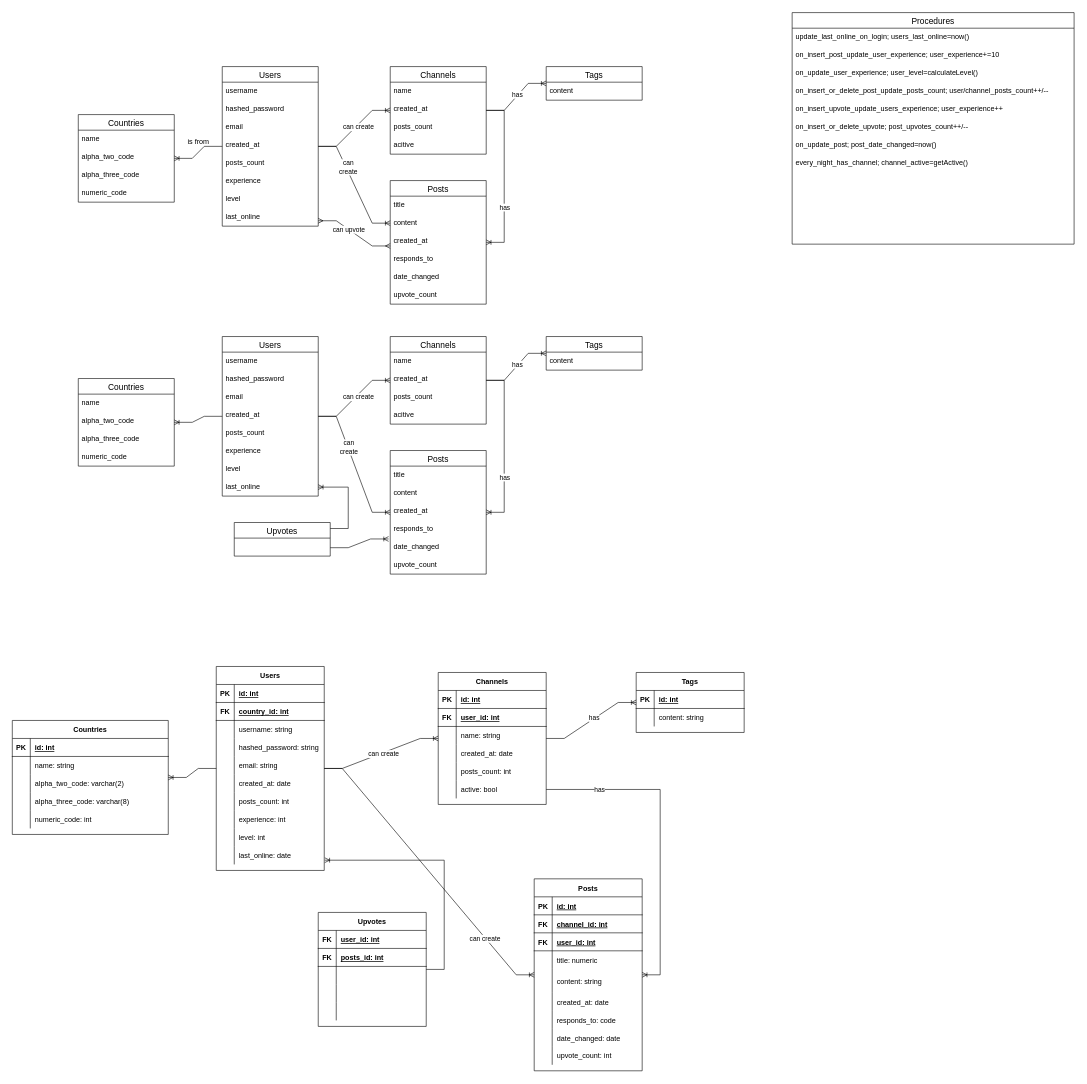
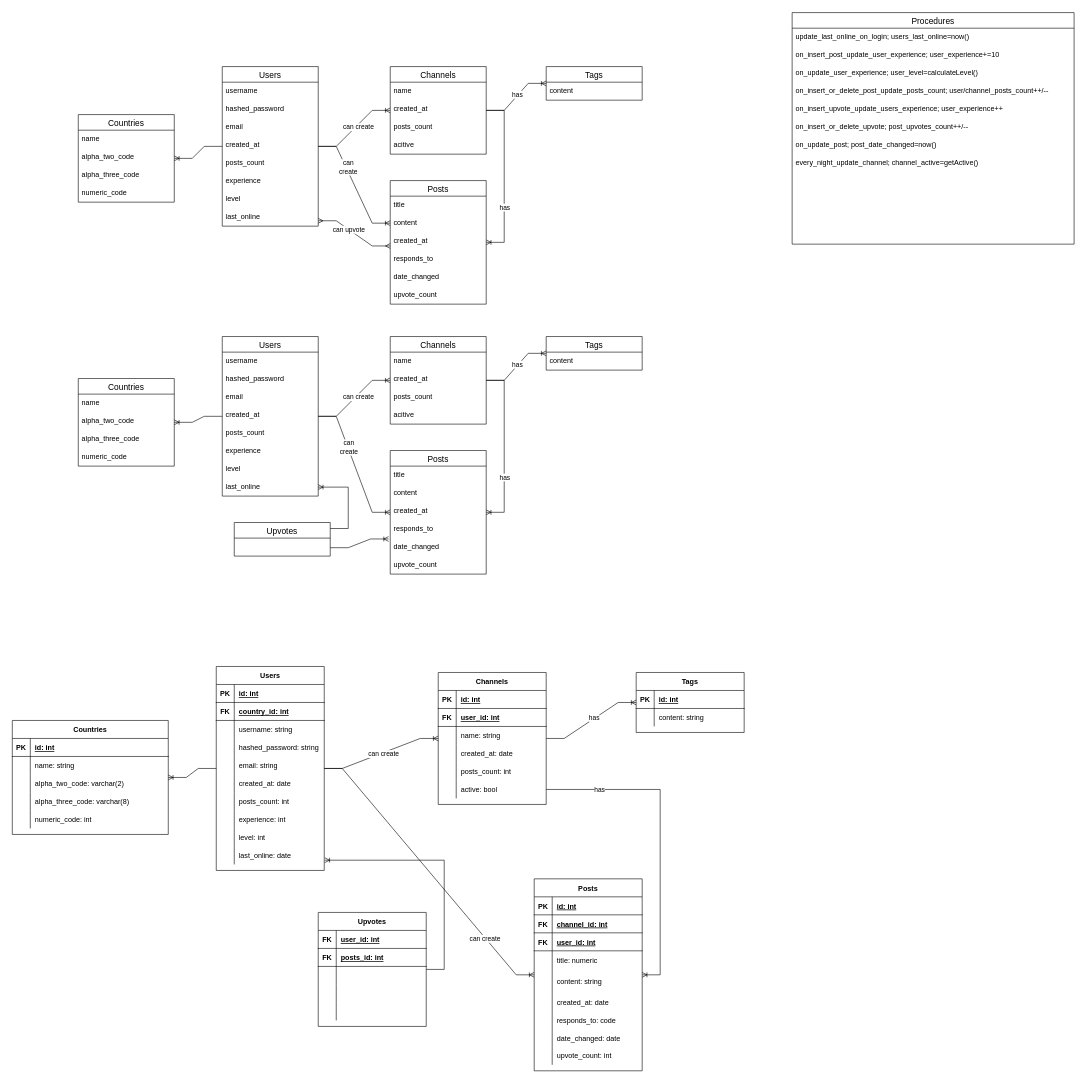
(198, 141) -> none
(892, 162) -> (898, 162)
